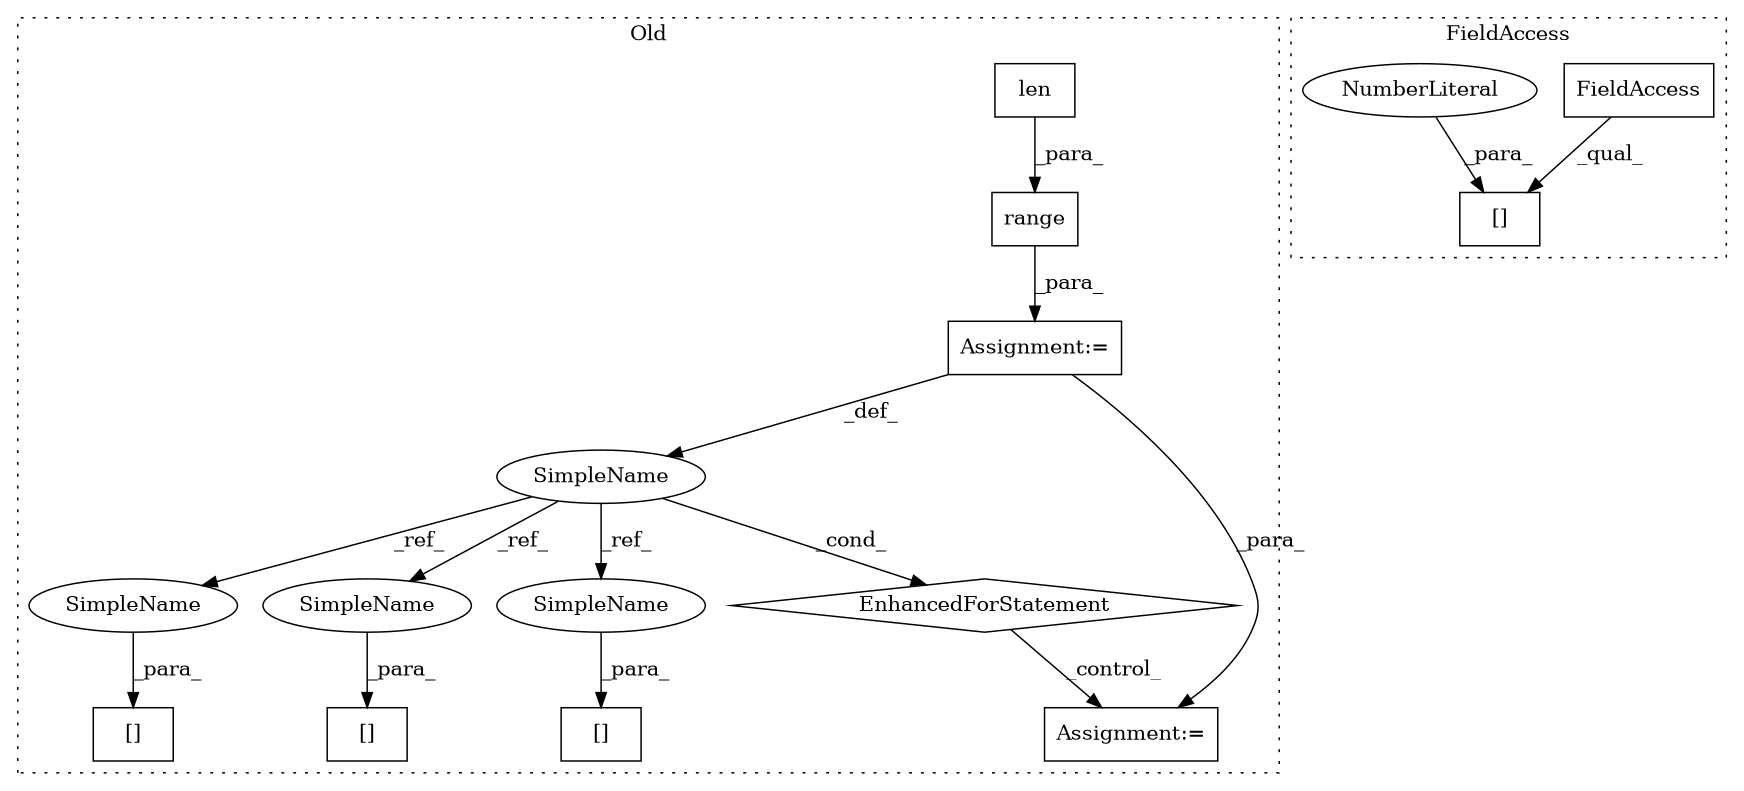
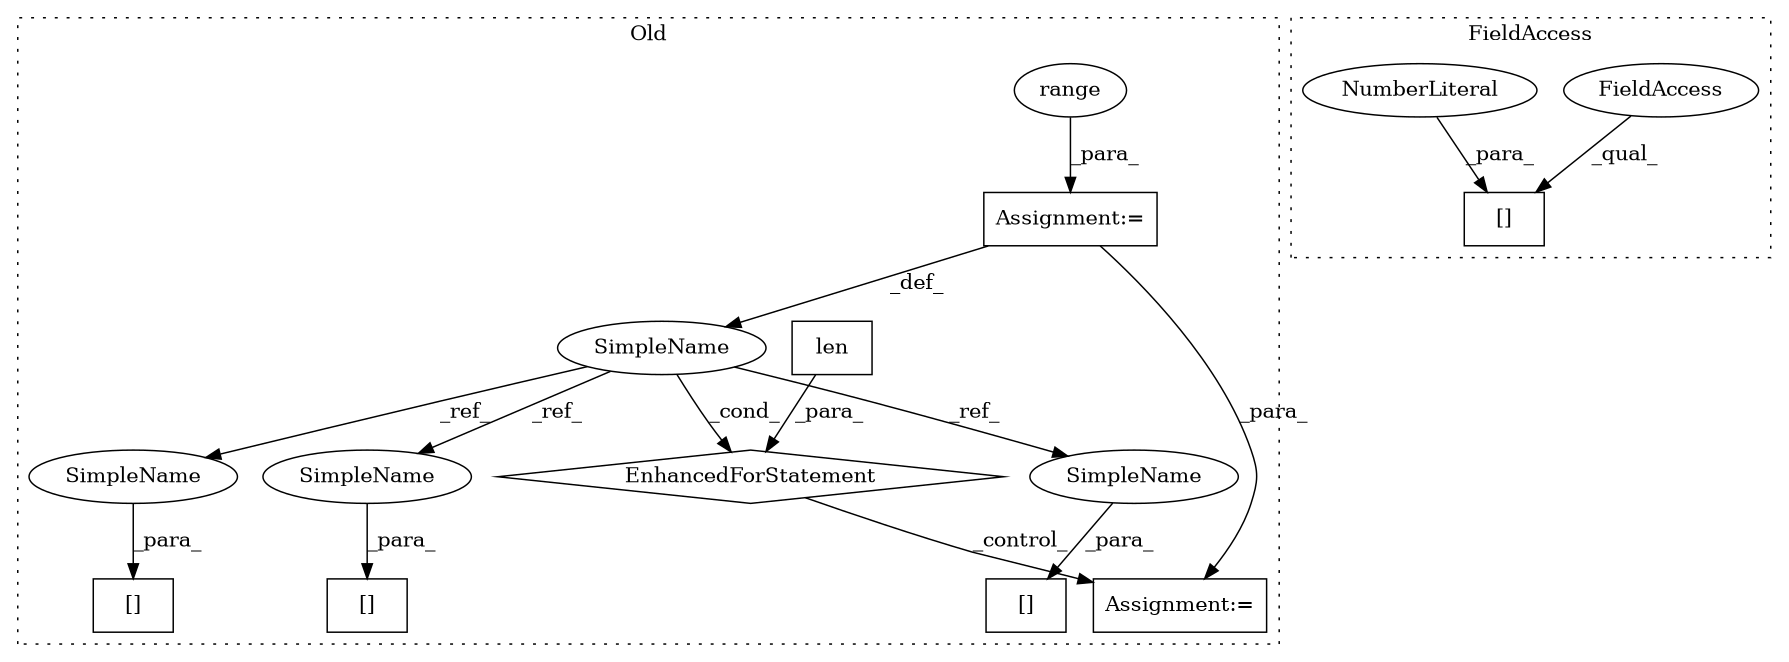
(1639, 90) -> (1661, 90)
(1035, 147) -> (795, 407)
(1035, 219) -> (1070, 90)
